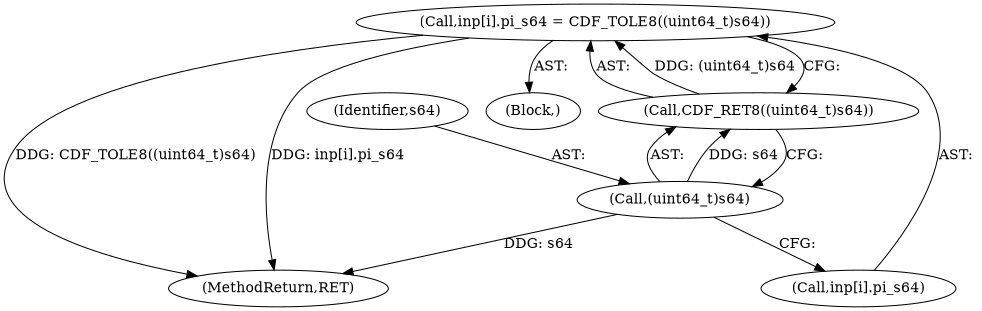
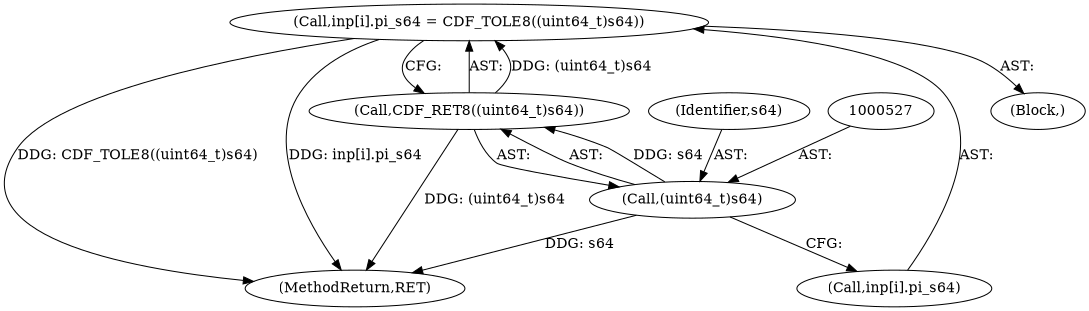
none -> (881, 111)
(807, 155) -> (516, 155)
none -> (415, 196)
